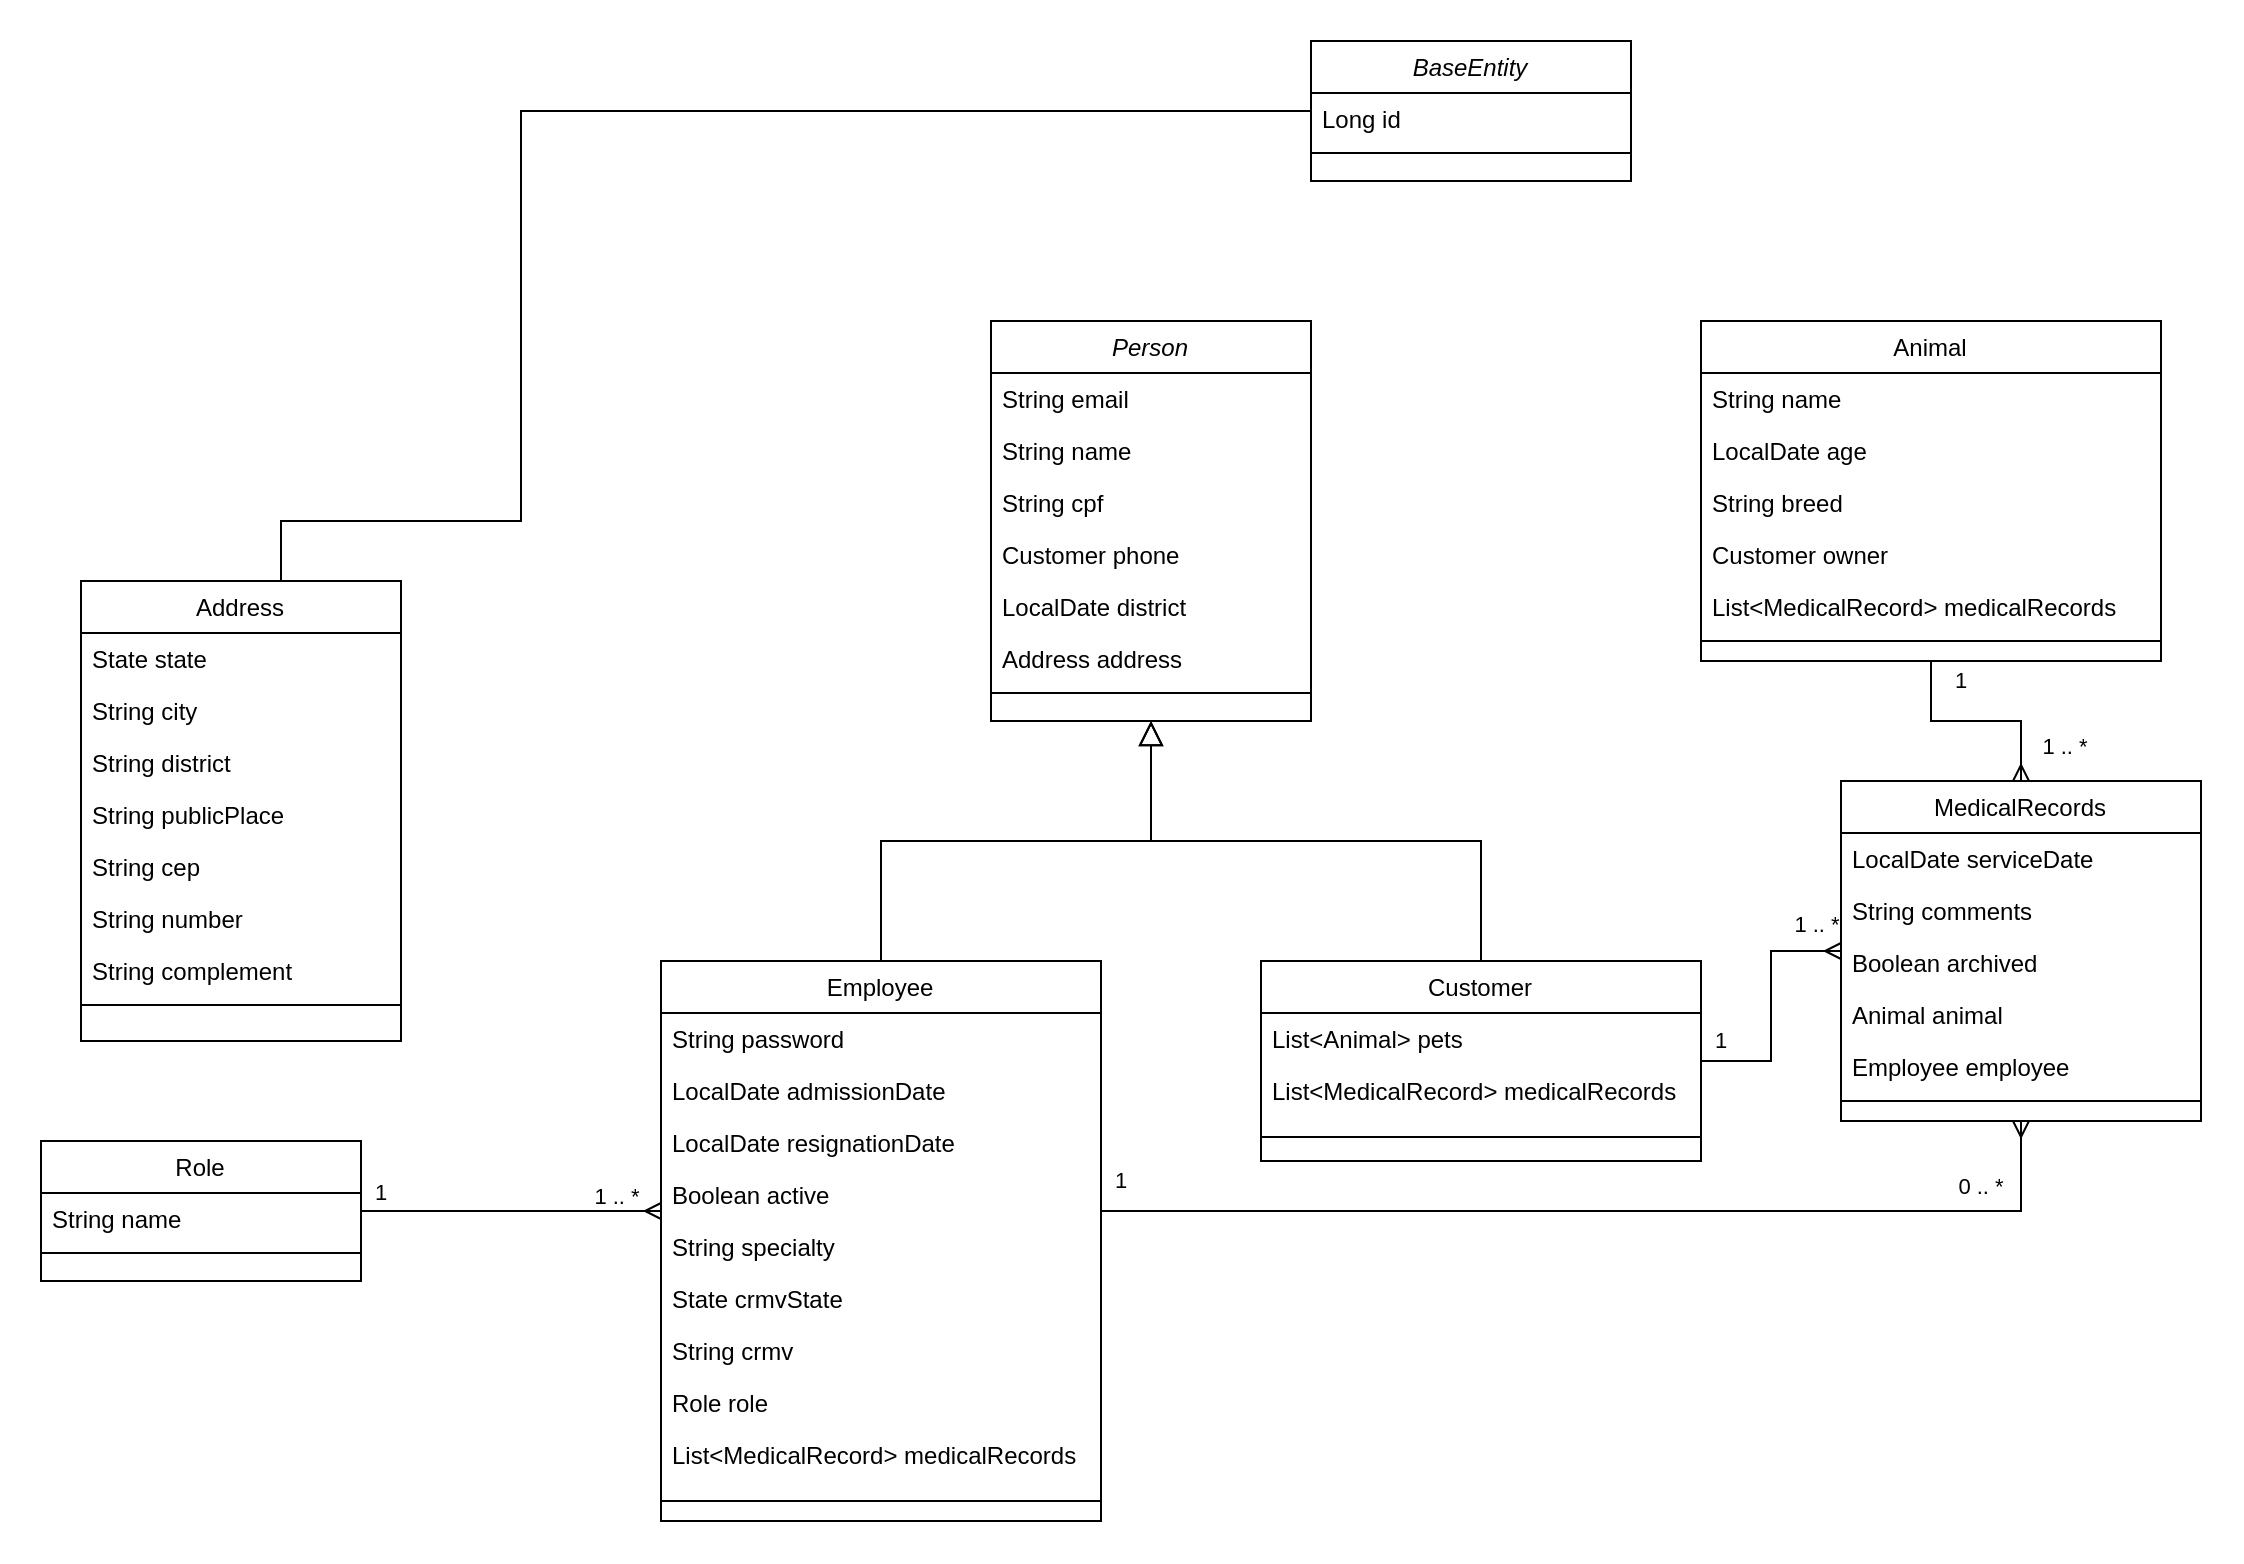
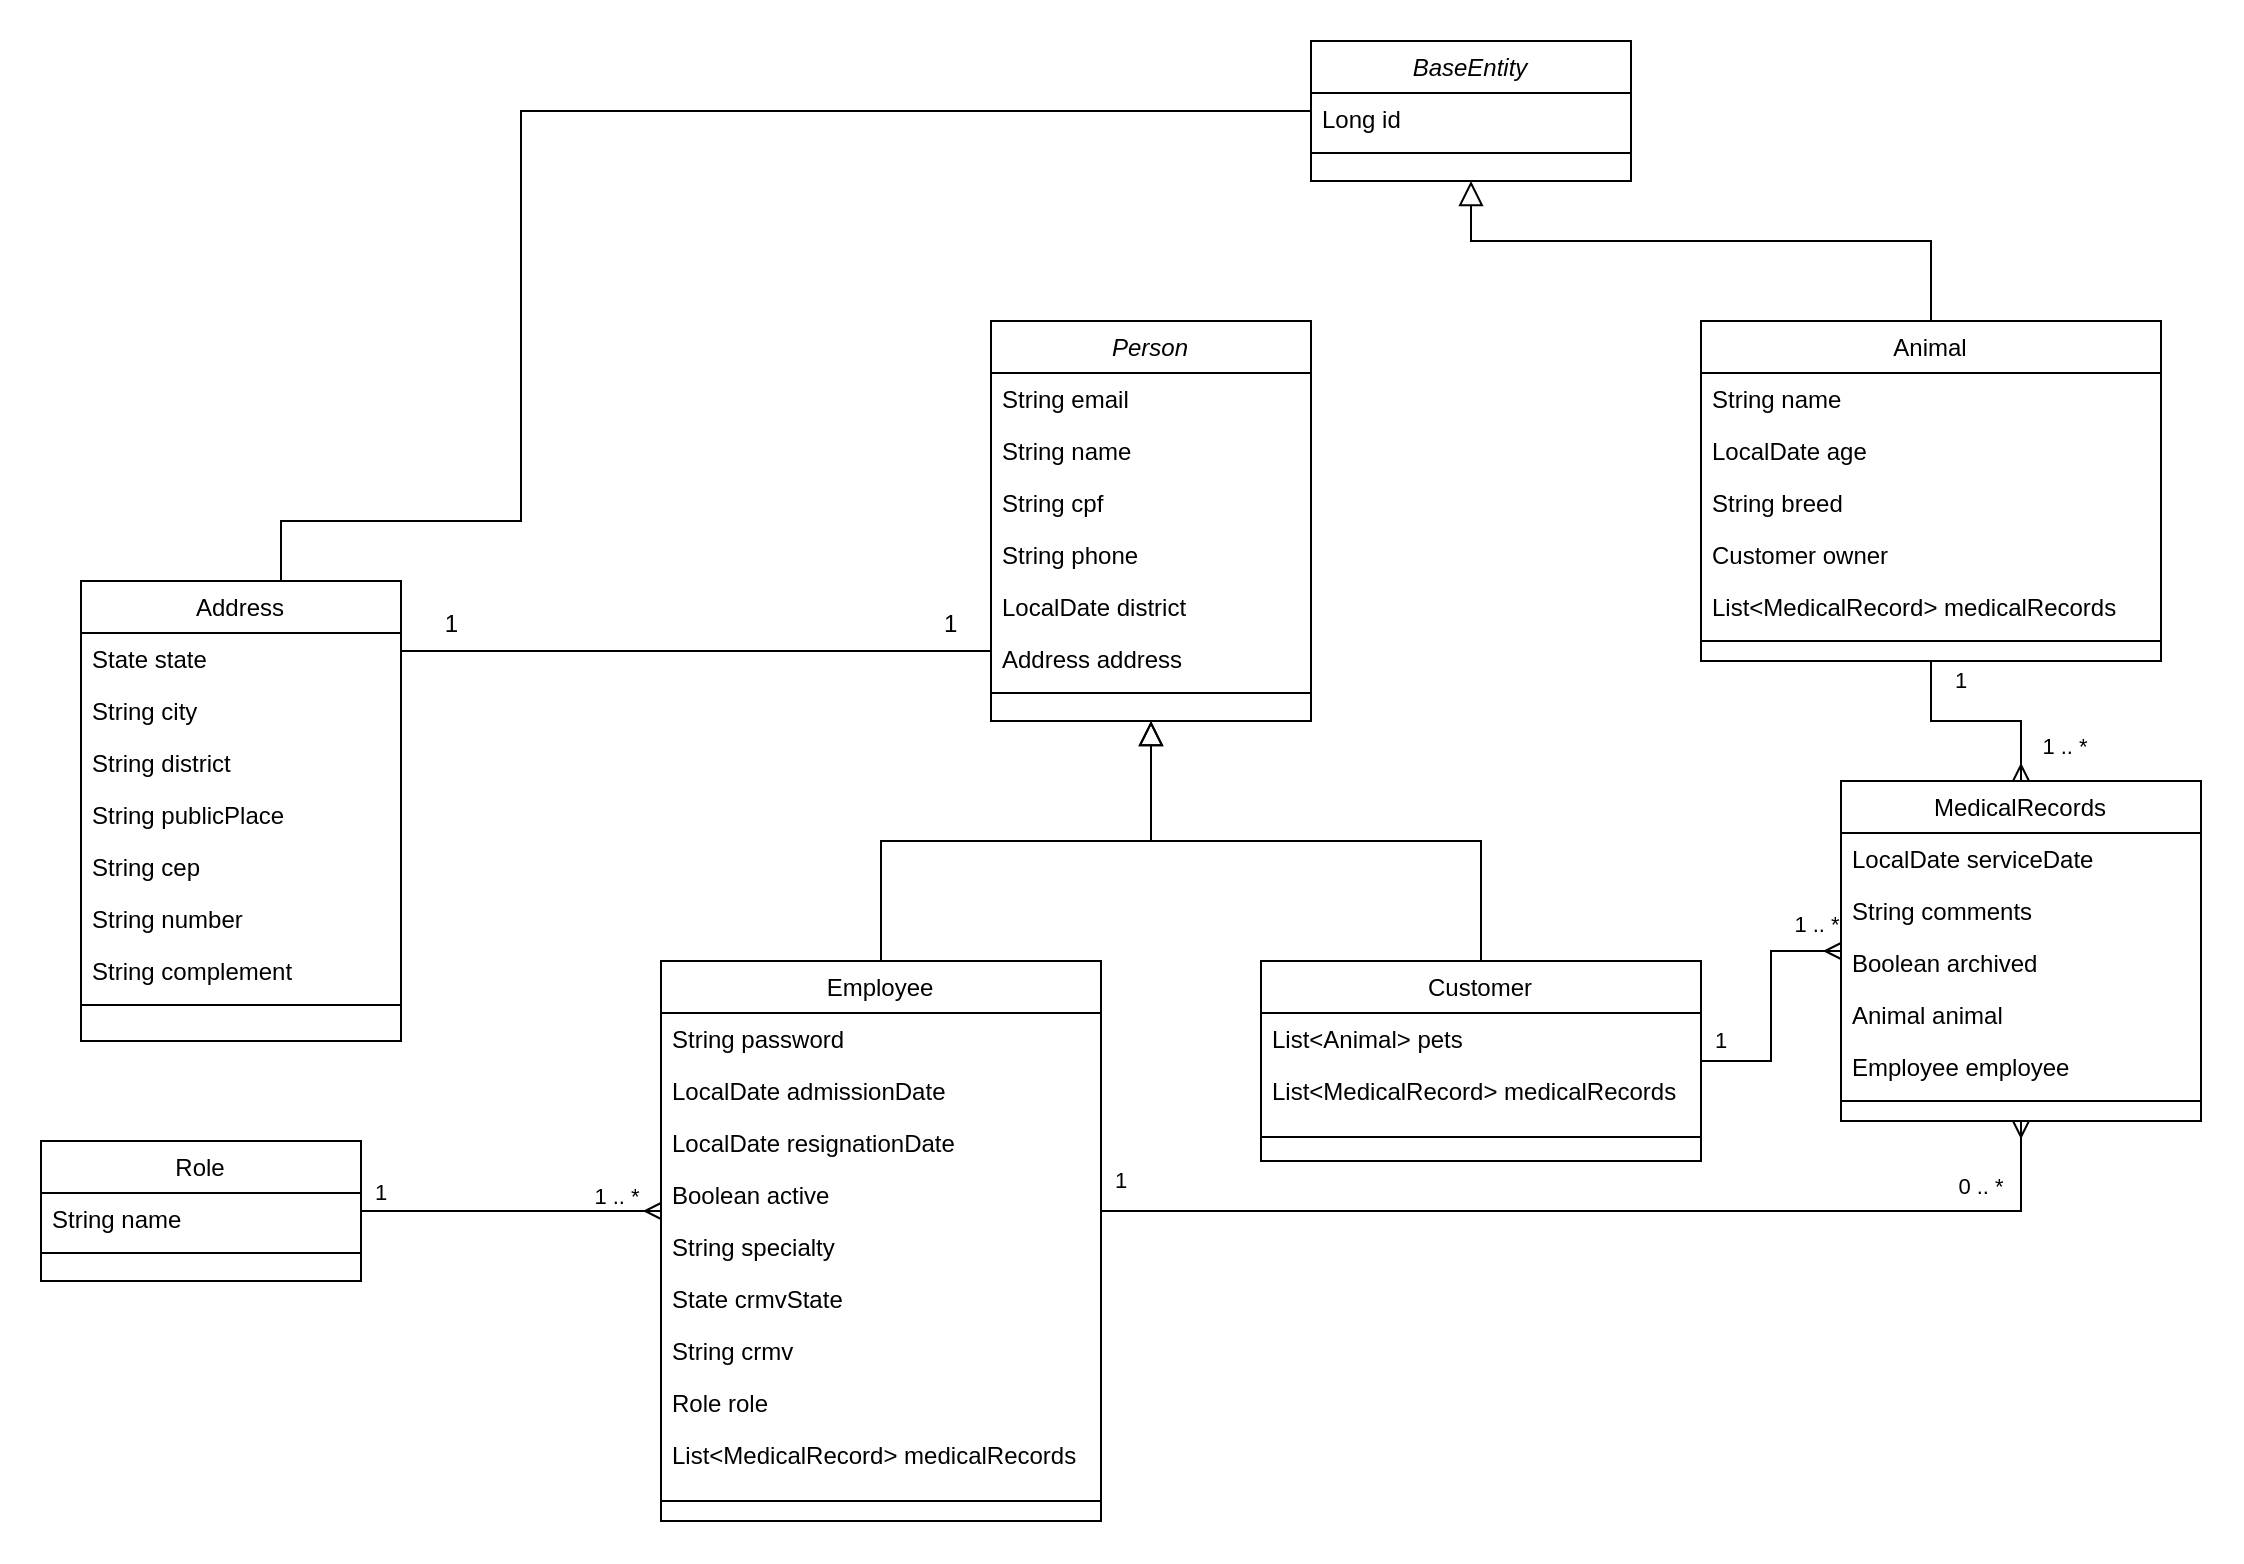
none -> (1724, 241)
(1093, 556) -> (1076, 556)
none -> (696, 651)
